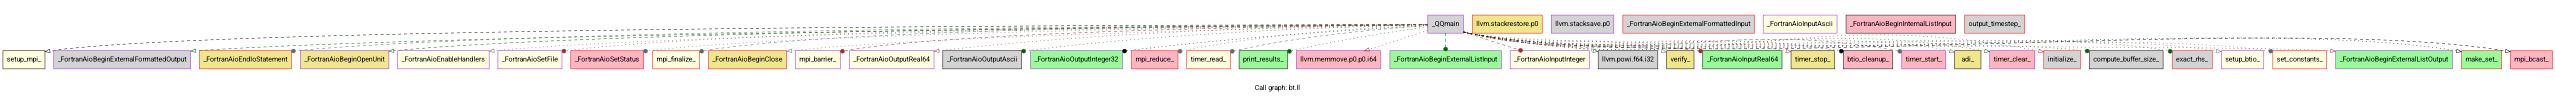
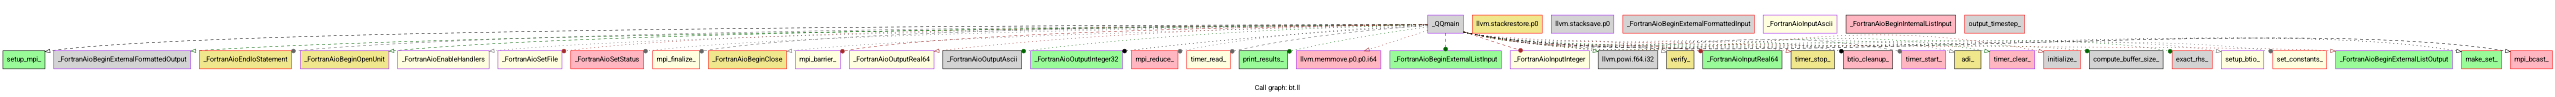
(24, 60) -> (24, 60)
